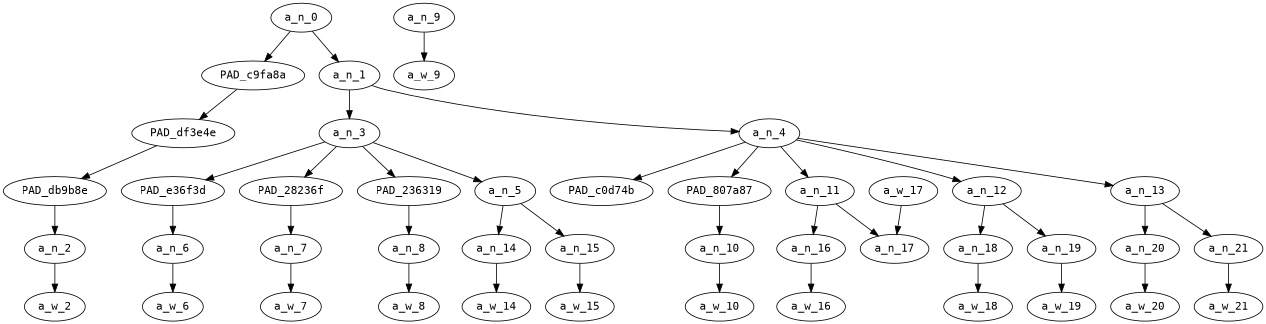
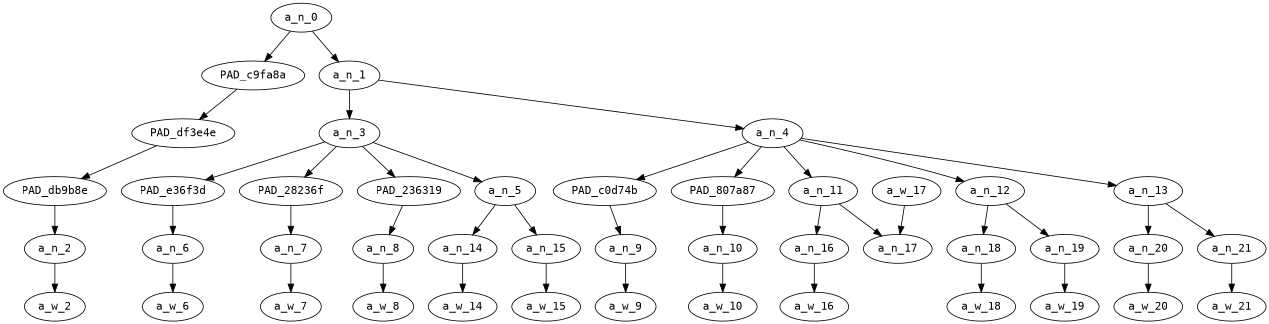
none -> (614, 216)
